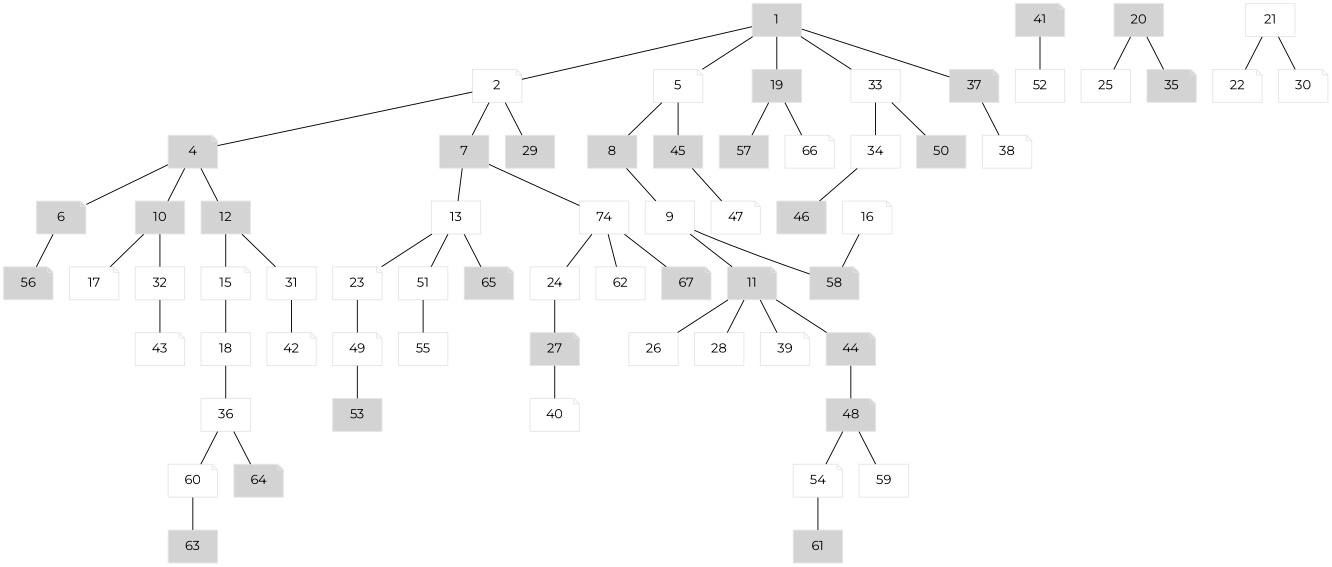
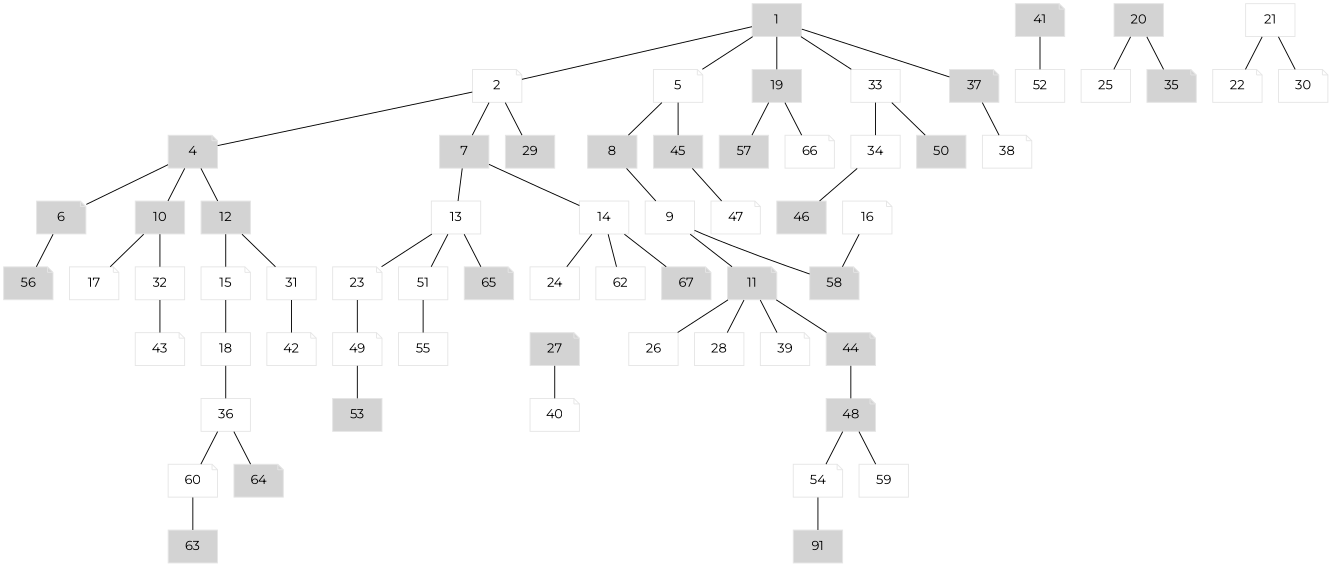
(604, 218) -> (604, 218)
(555, 316) -> none
(818, 547) -> (818, 547)
